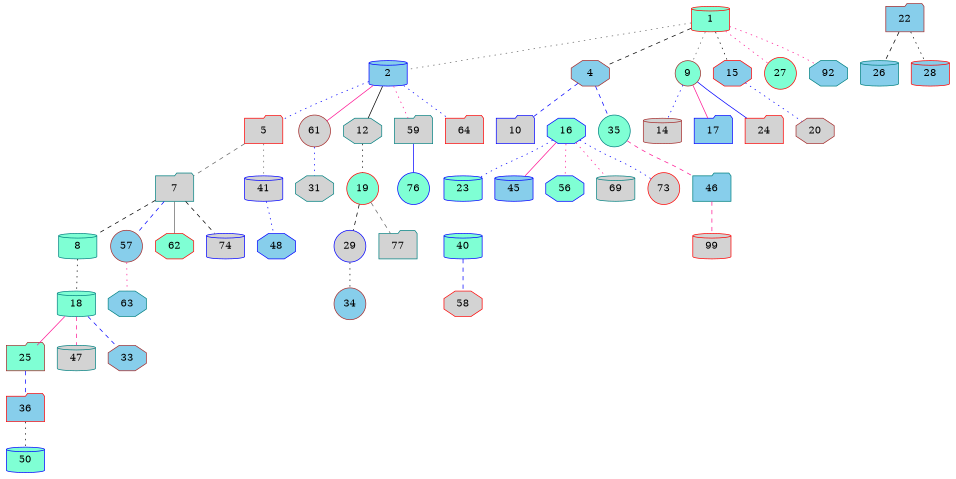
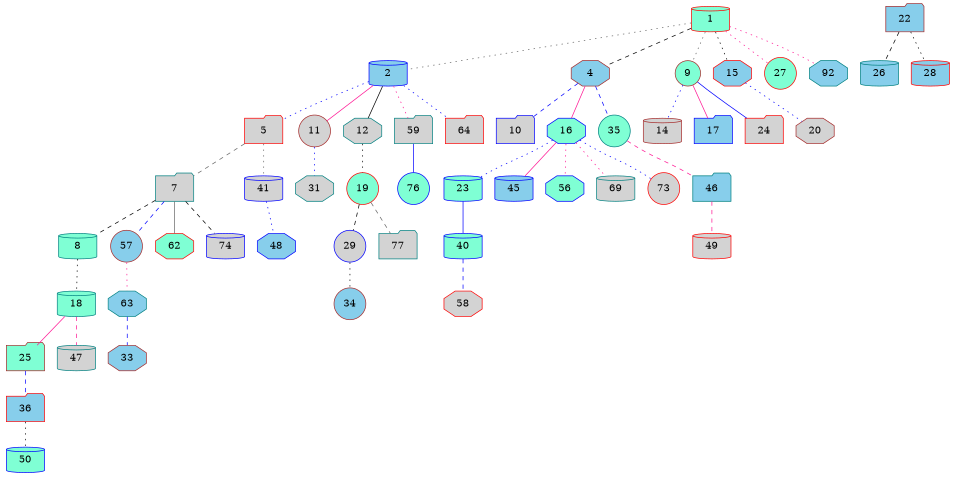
none -> (578, 102)
(315, 131) -> (315, 131)
none -> (463, 217)
(712, 246) -> (712, 246)
(102, 331) -> (127, 331)
